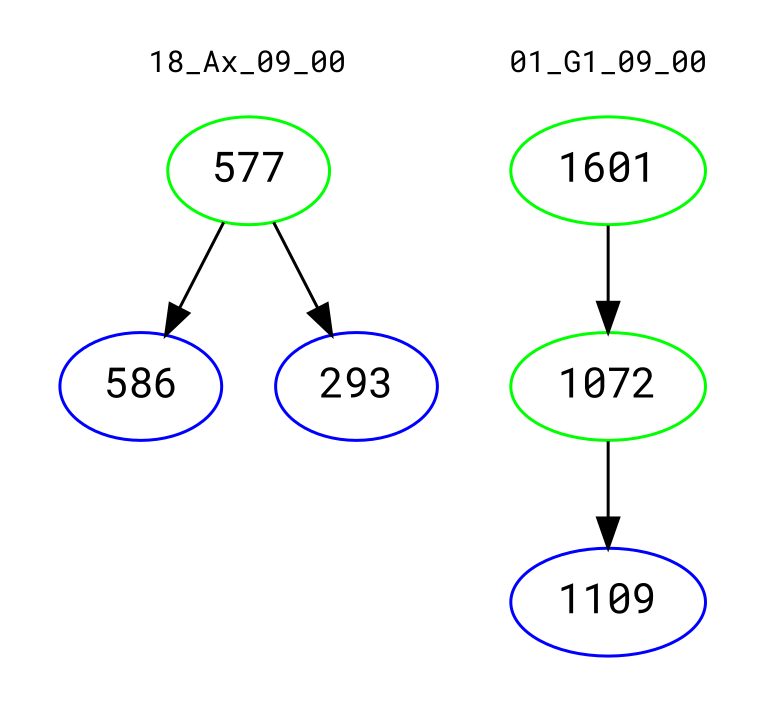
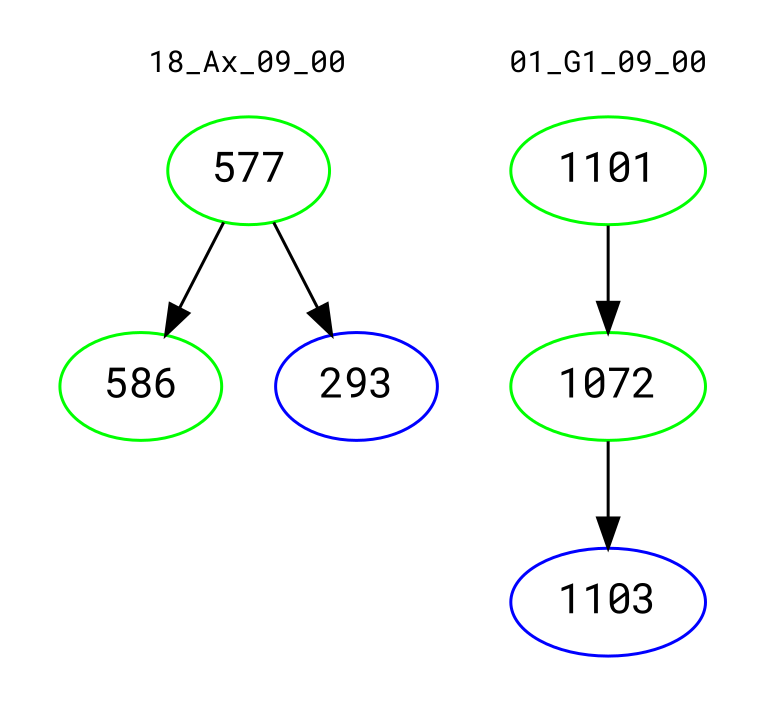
(608, 171) -> (608, 171)
(141, 386) -> (141, 386)
(608, 602) -> (608, 602)
